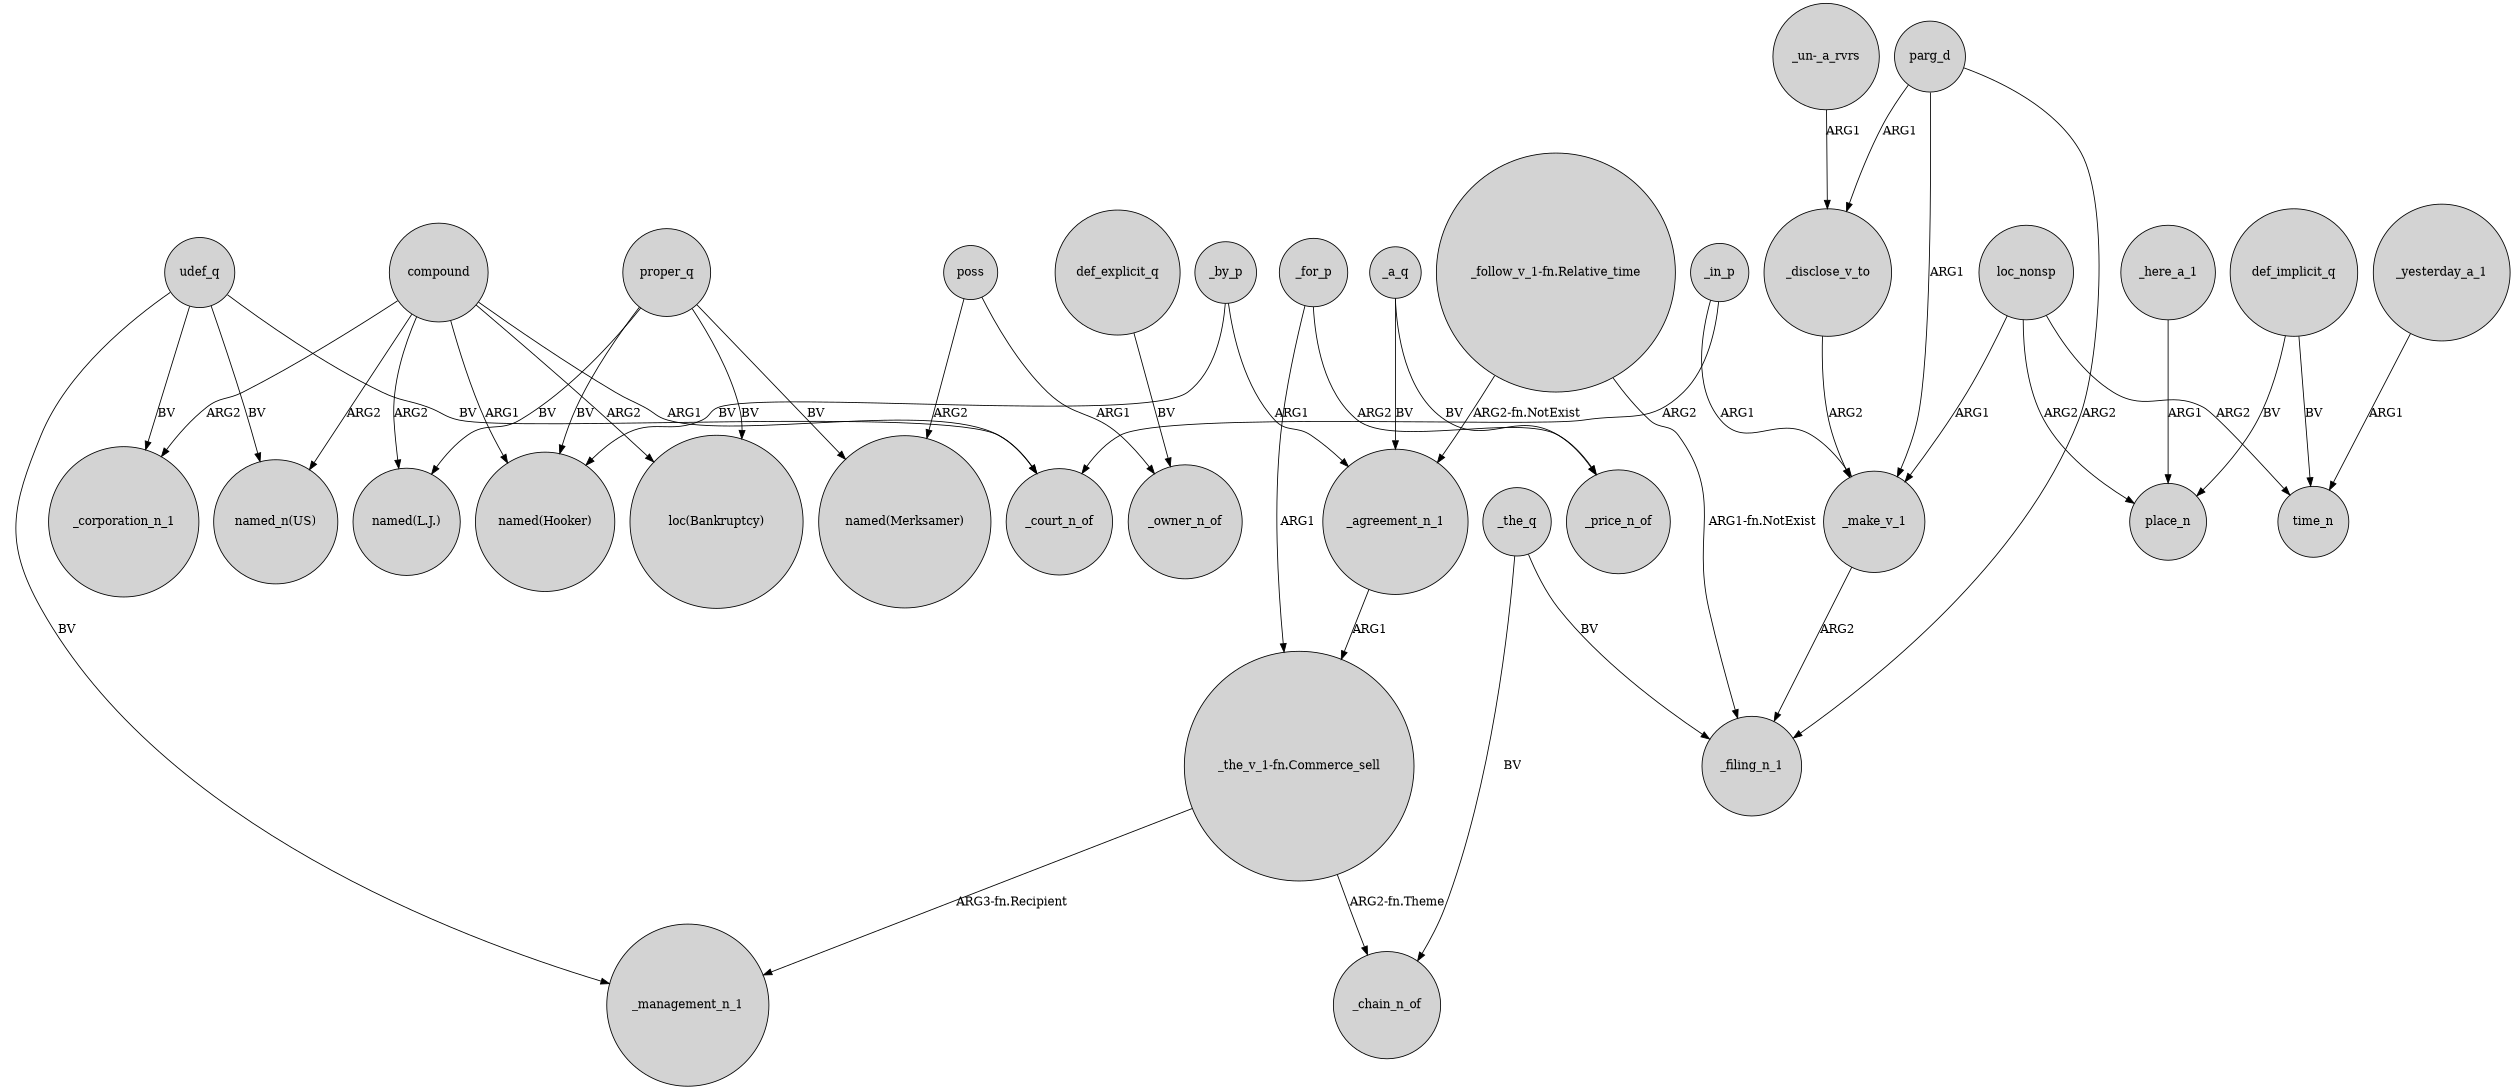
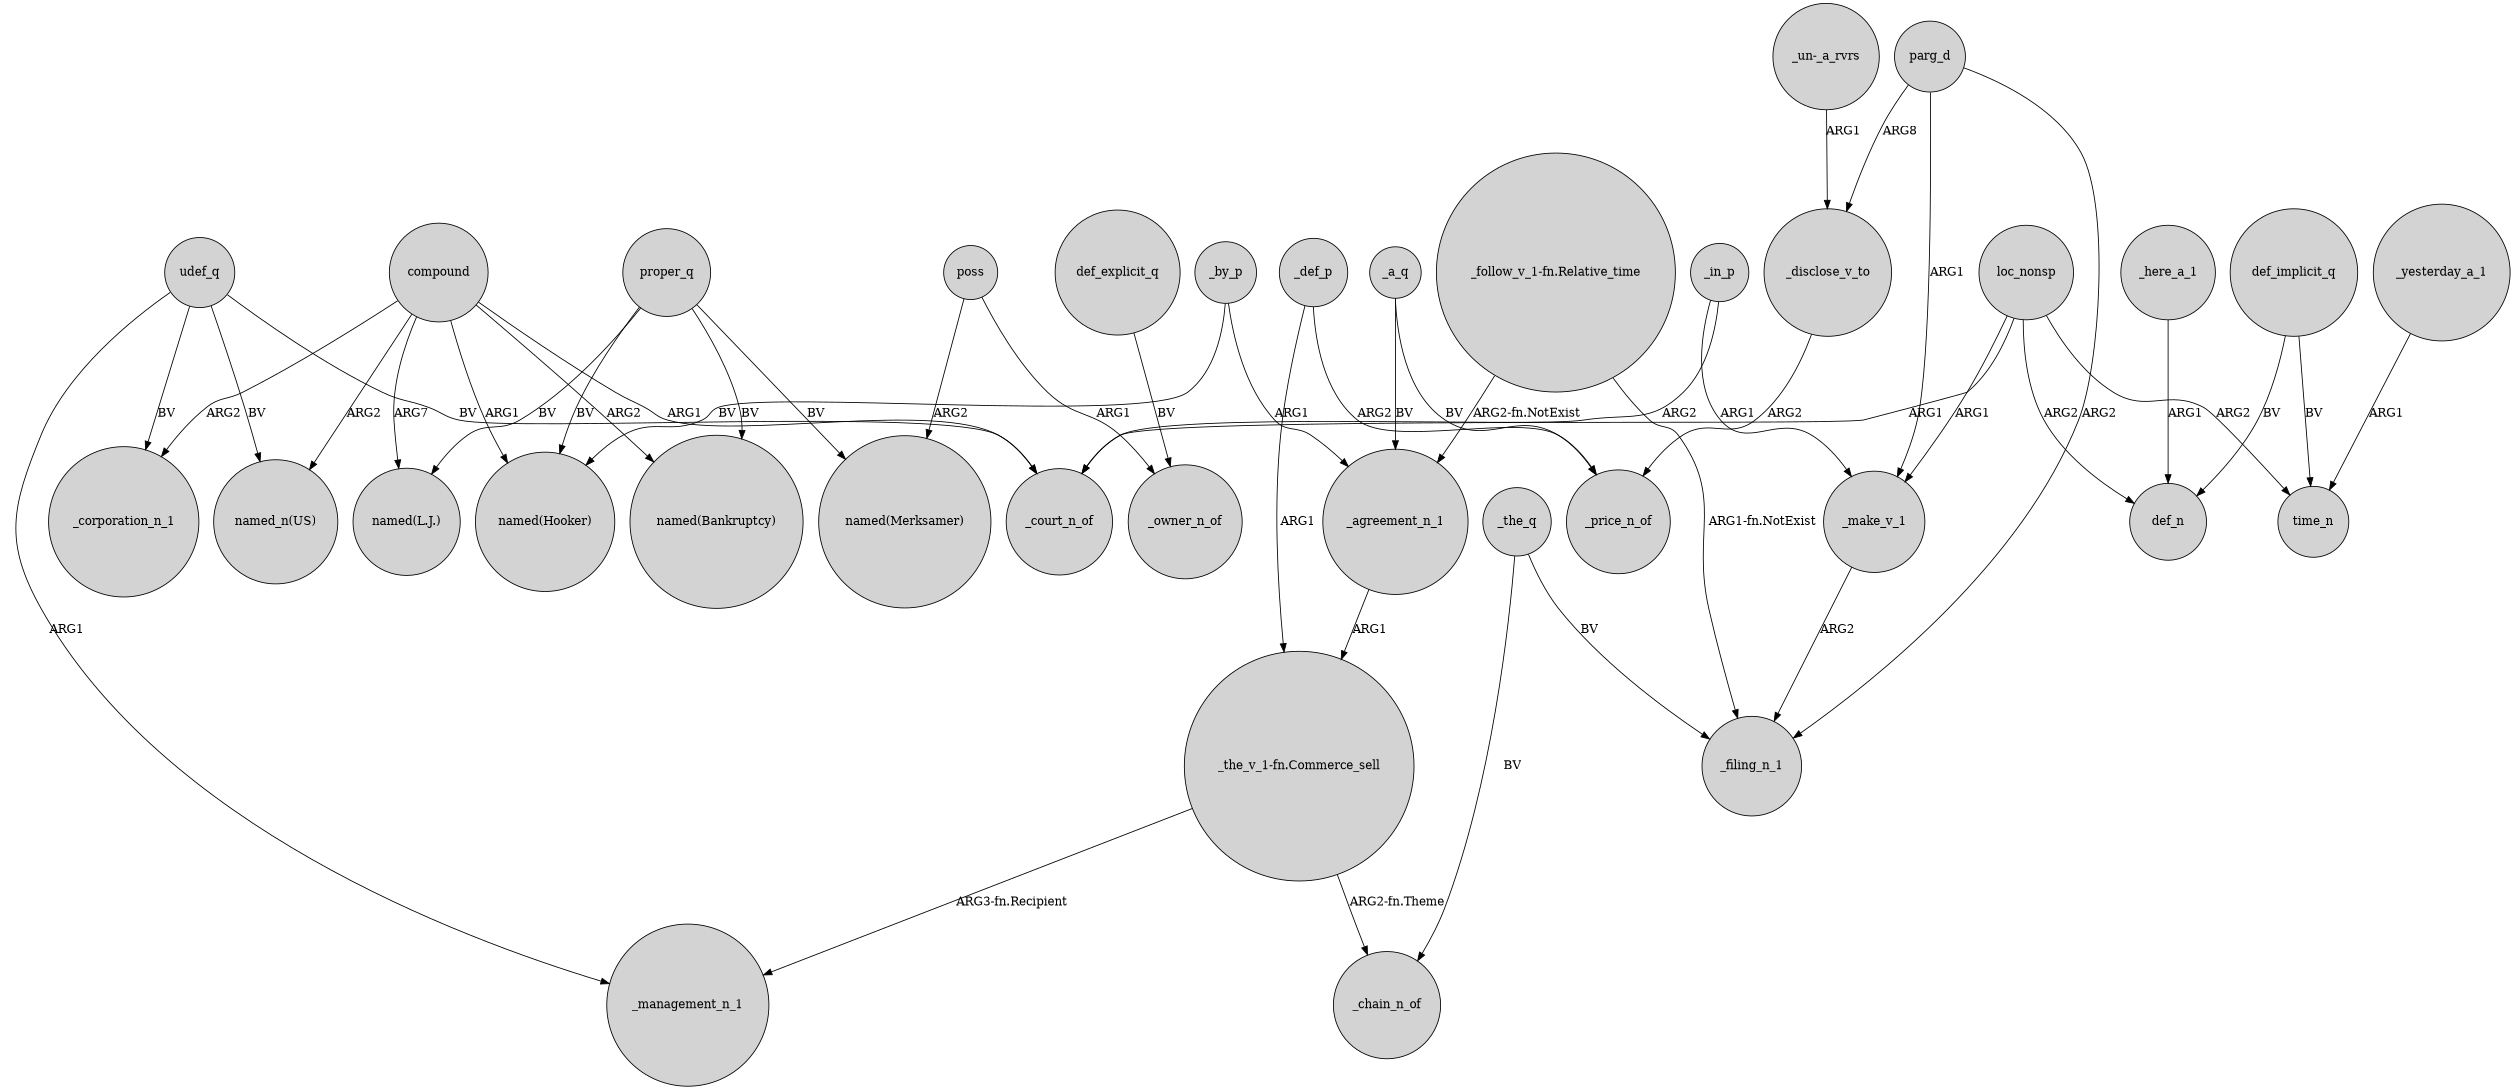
(1900, 131) -> (1900, 131)
(1314, 273) -> (1314, 273)
(1826, 404) -> (1760, 416)
(411, 414) -> (411, 414)
none -> (1616, 422)
(717, 522) -> (717, 522)
(2168, 522) -> (2168, 522)
(67, 630) -> (67, 630)
